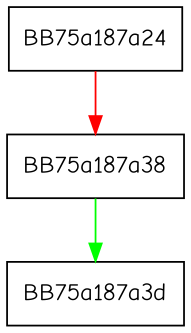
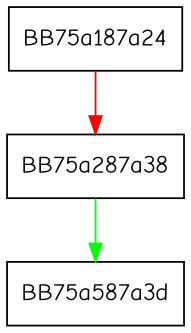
(96, 166) -> (96, 166)
(96, 294) -> (96, 294)
